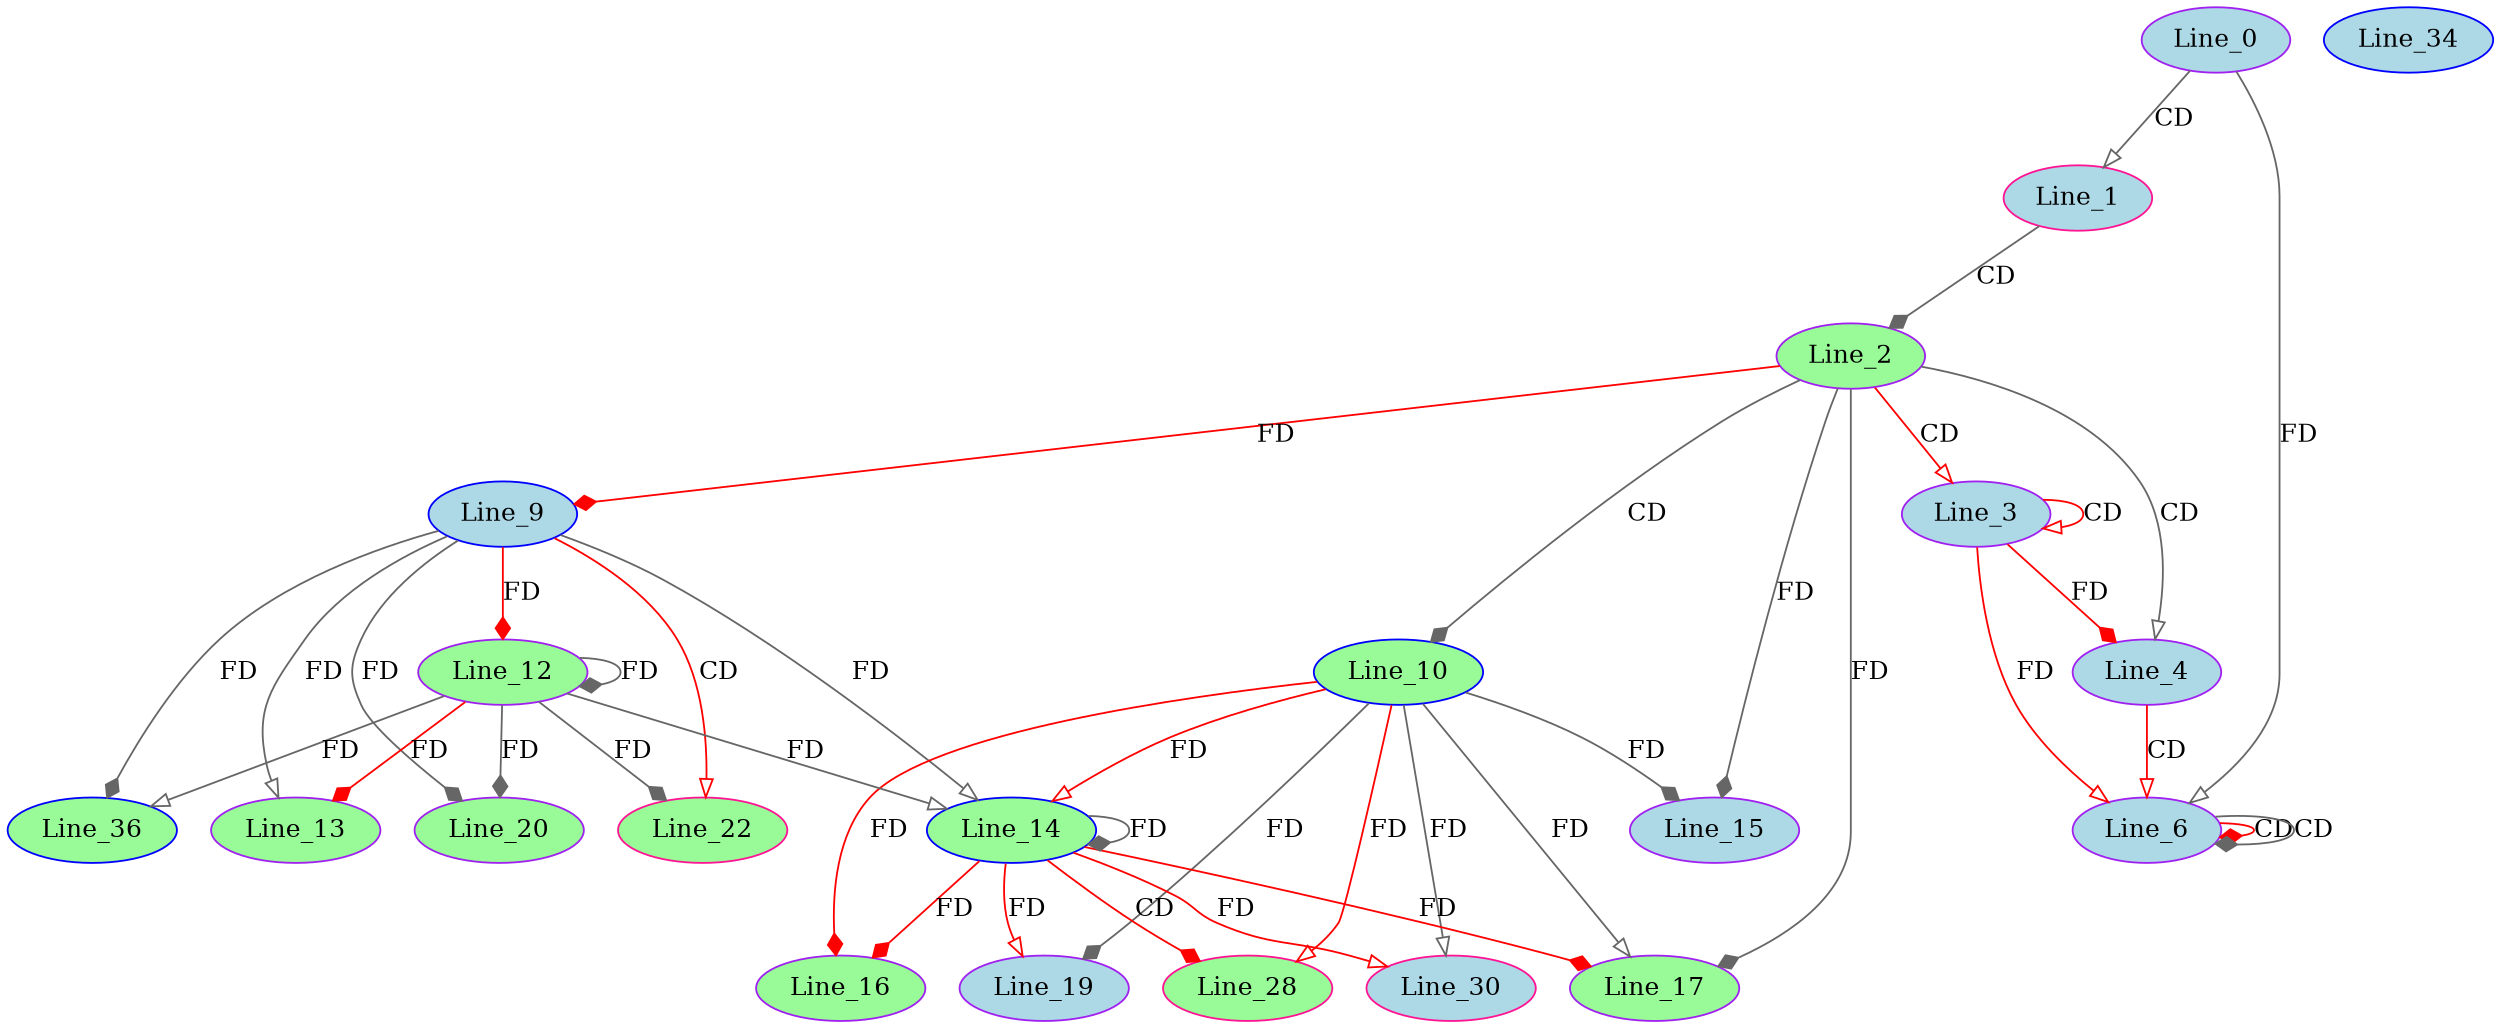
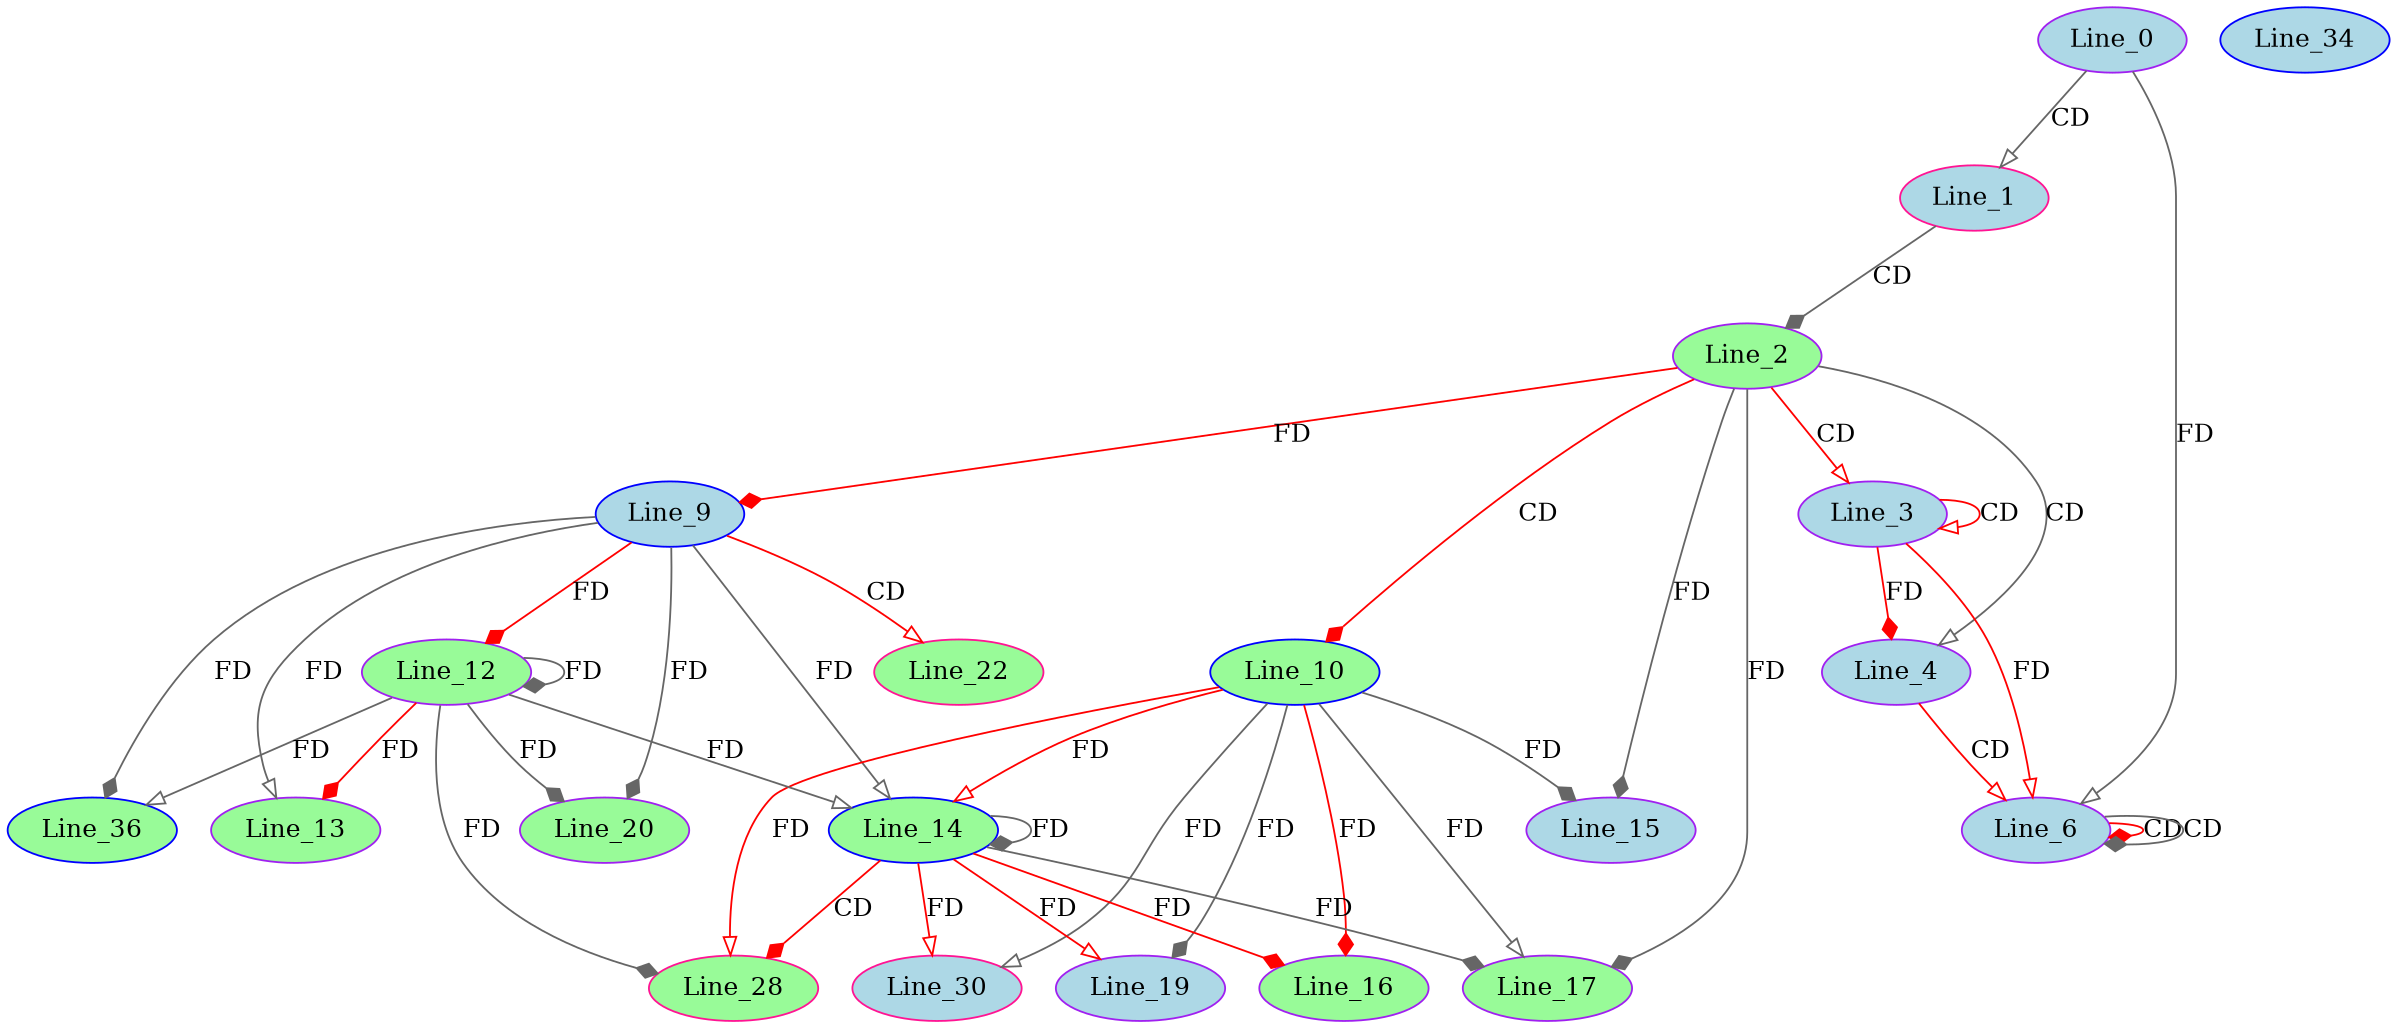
(1617, 493) -> (1510, 490)
(594, 744) -> (477, 880)
(1328, 900) -> (1237, 903)
